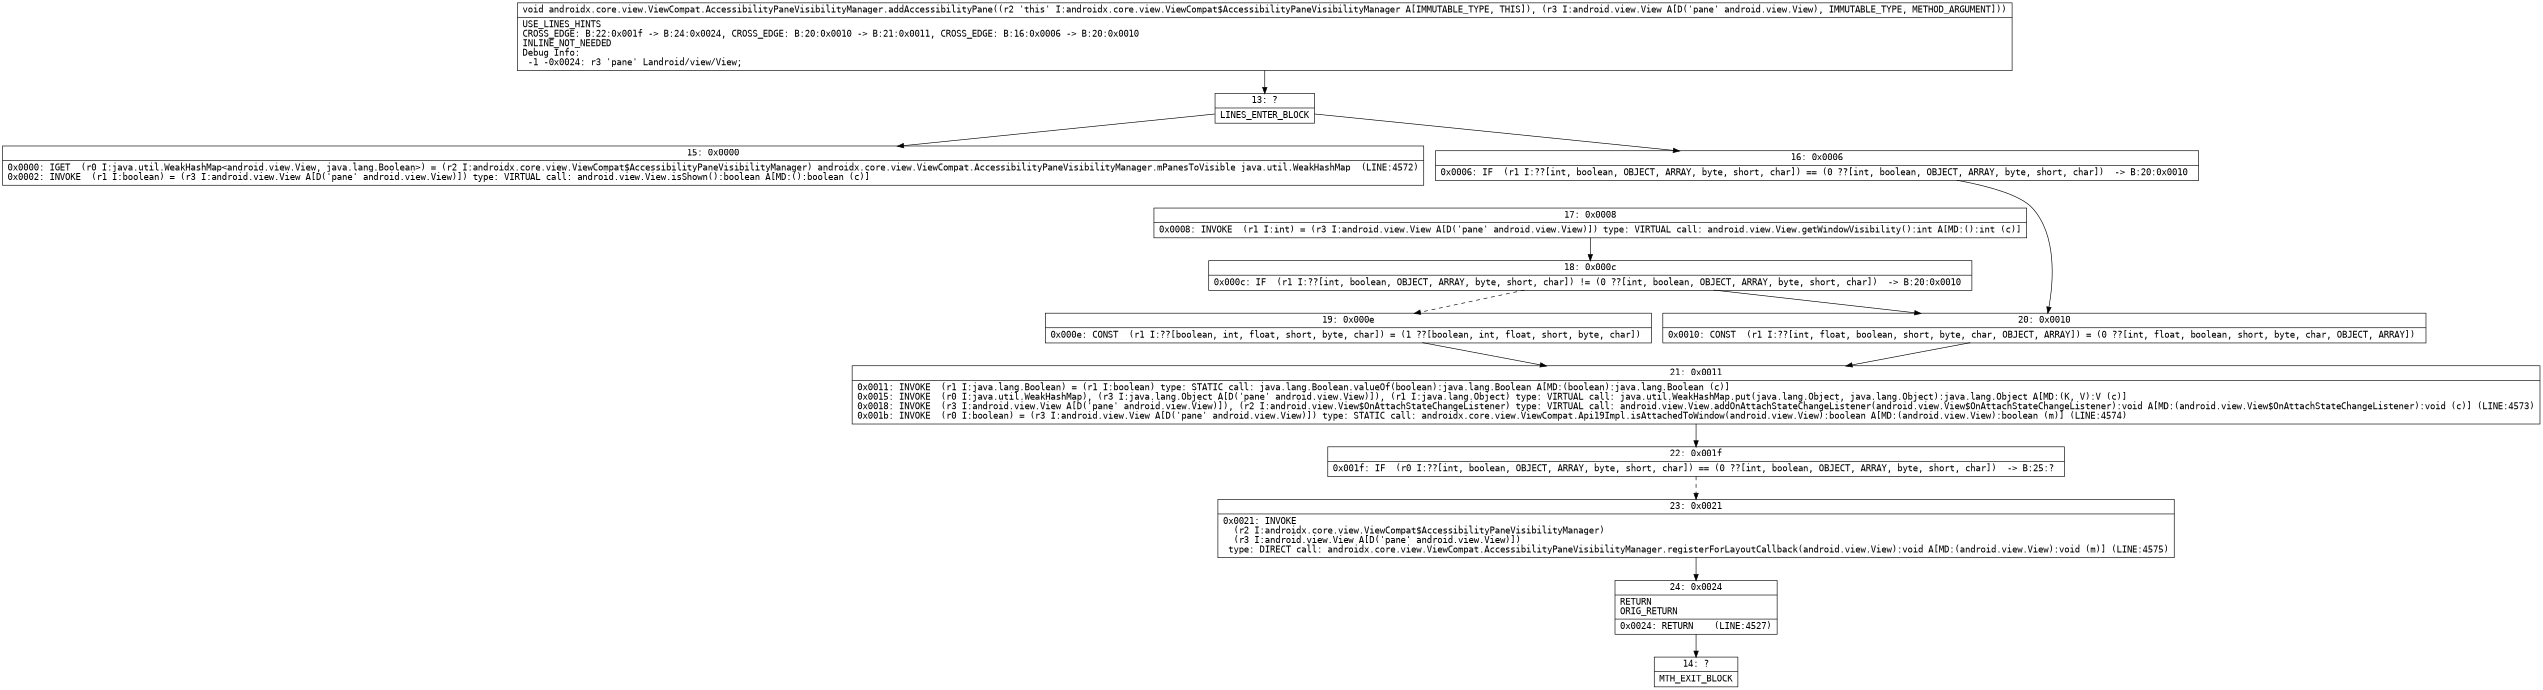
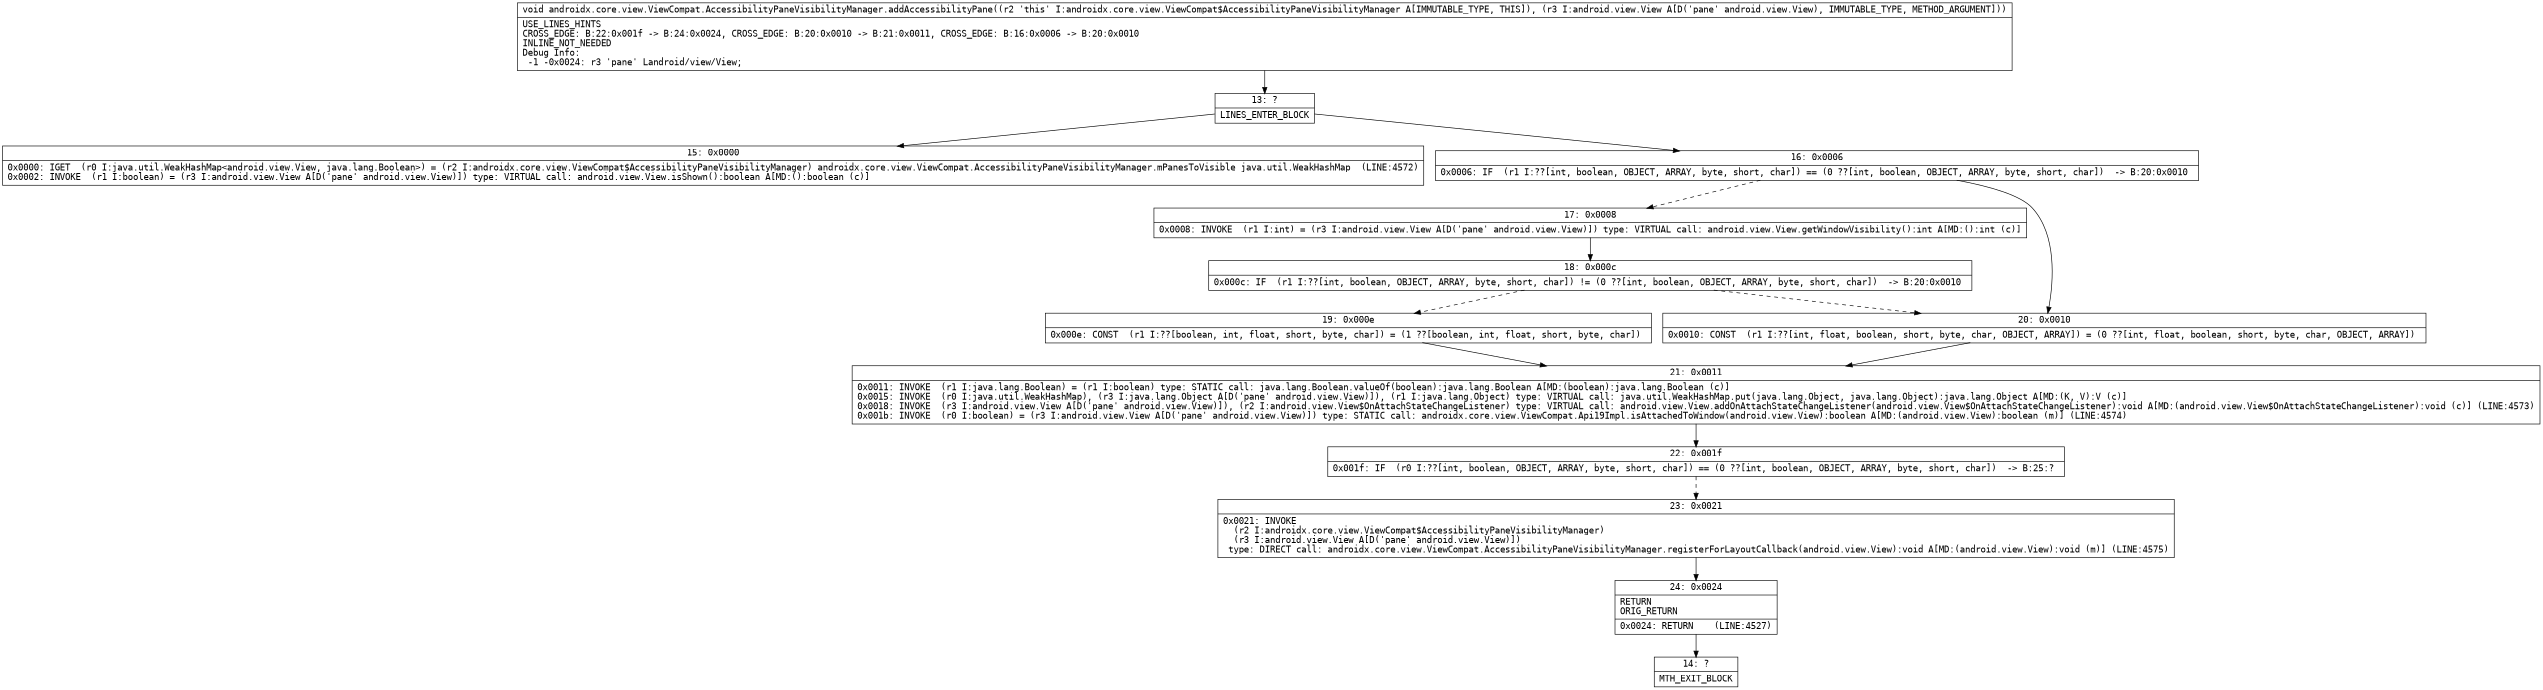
none -> (1707, 194)
(1814, 301) -> (1814, 301)
